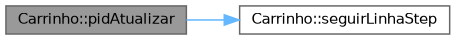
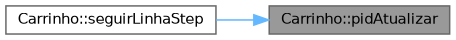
(205, 20) -> (235, 20)
